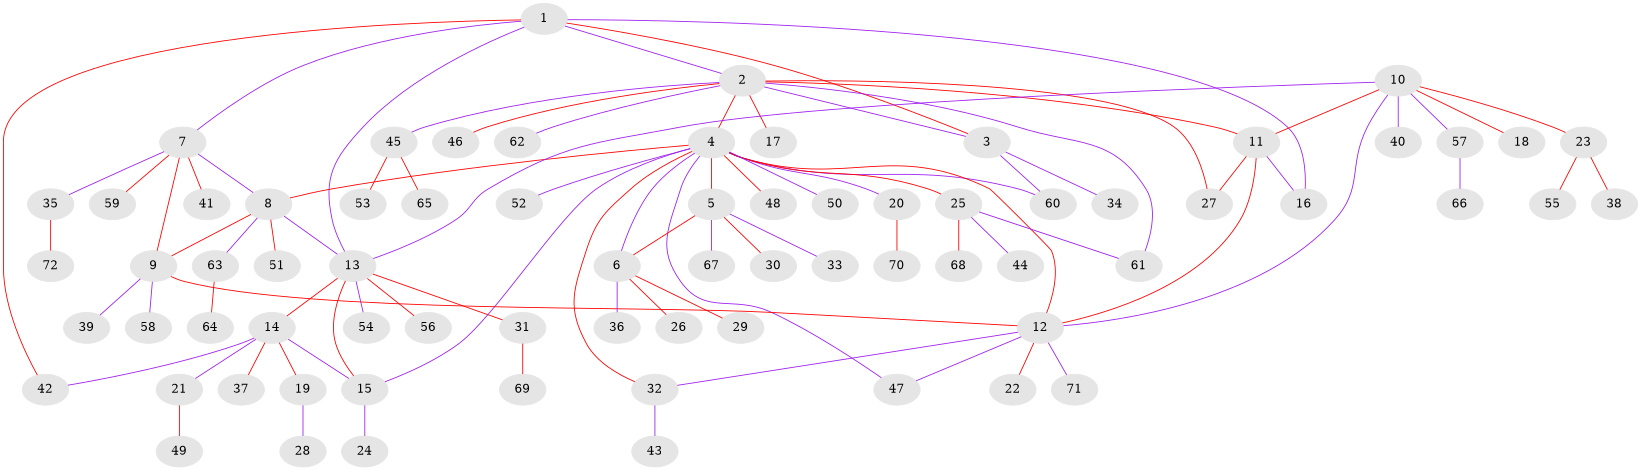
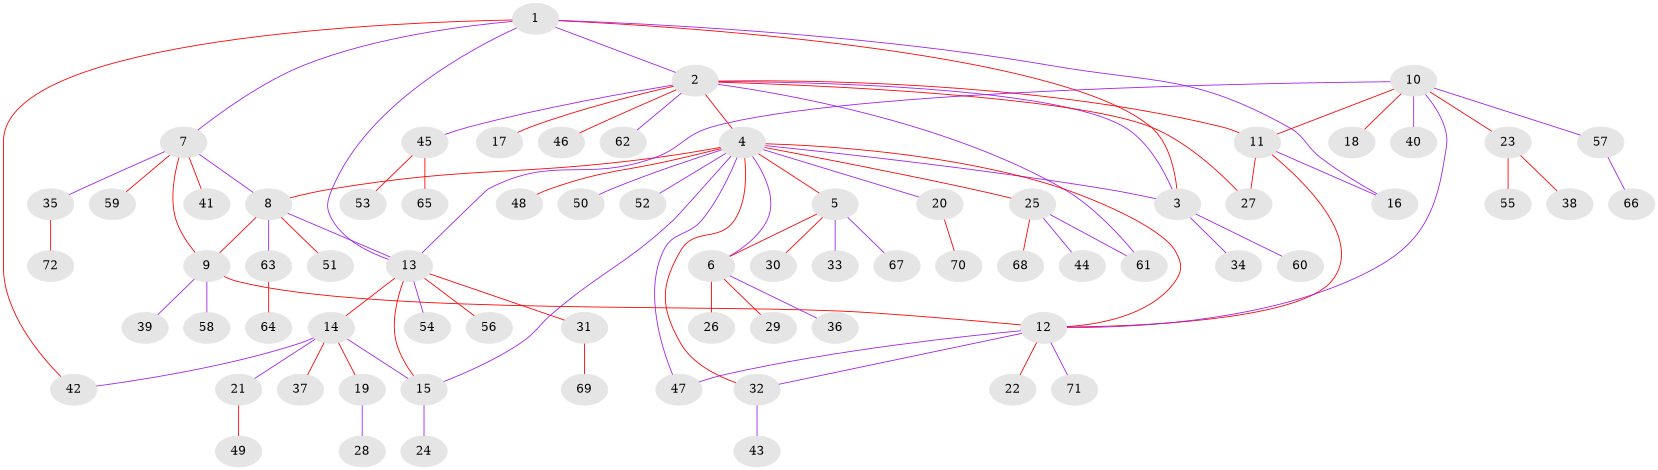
(897, 174) -> (942, 166)
